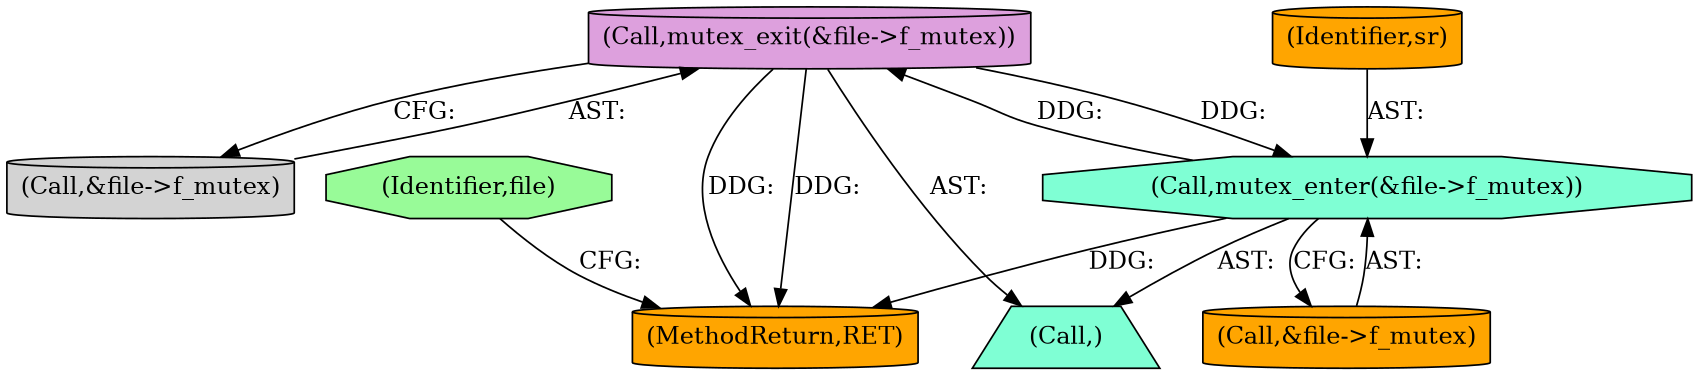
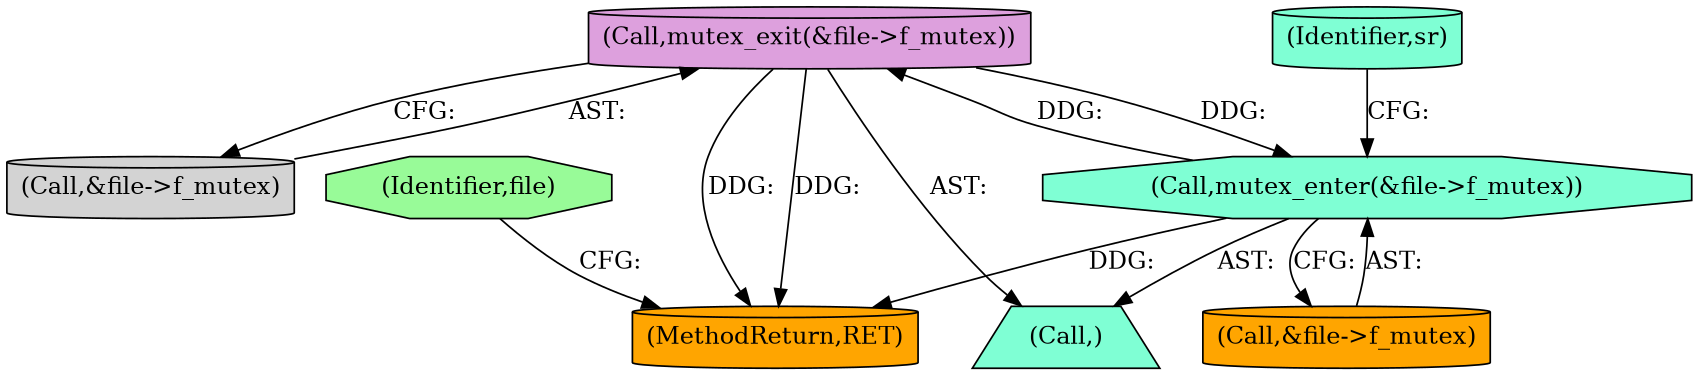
(1367, 38) -> (1367, 38)
(1400, 113) -> (1402, 113)
